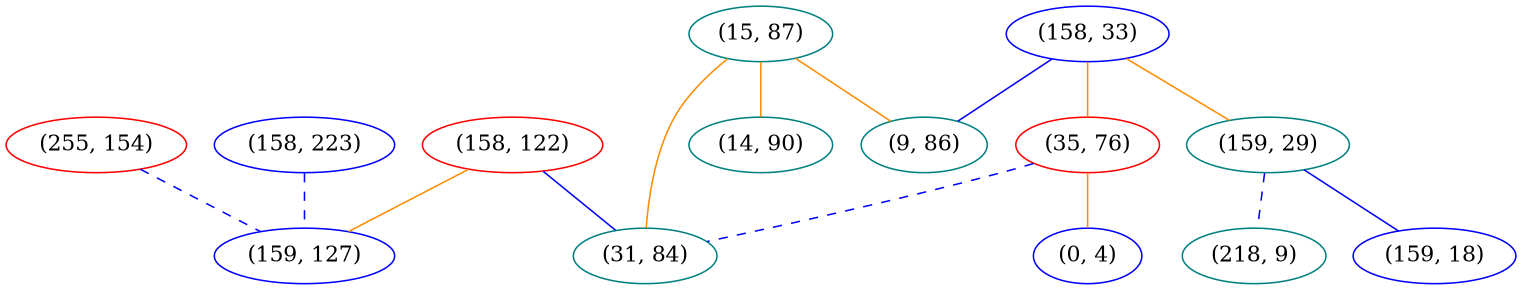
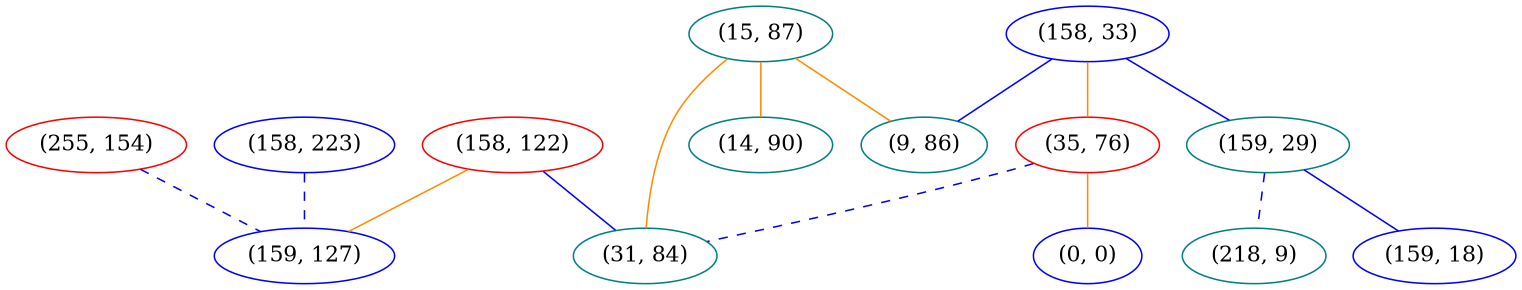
(1178, 89) -> (1178, 89)
(1088, 256) -> (1088, 256)
